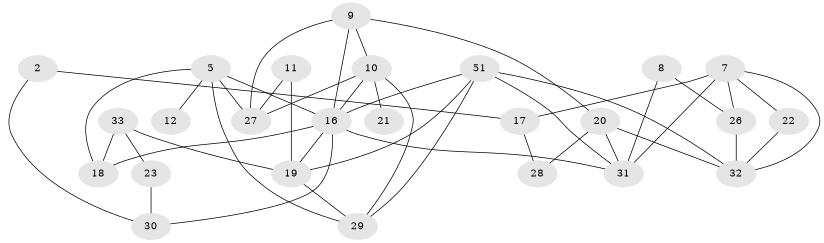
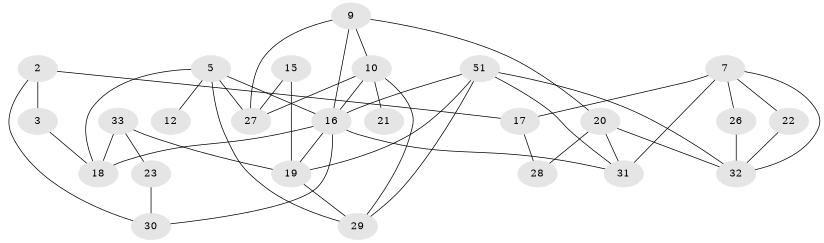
(291, 69) -> (291, 69)
(662, 69) -> none
none -> (38, 121)
